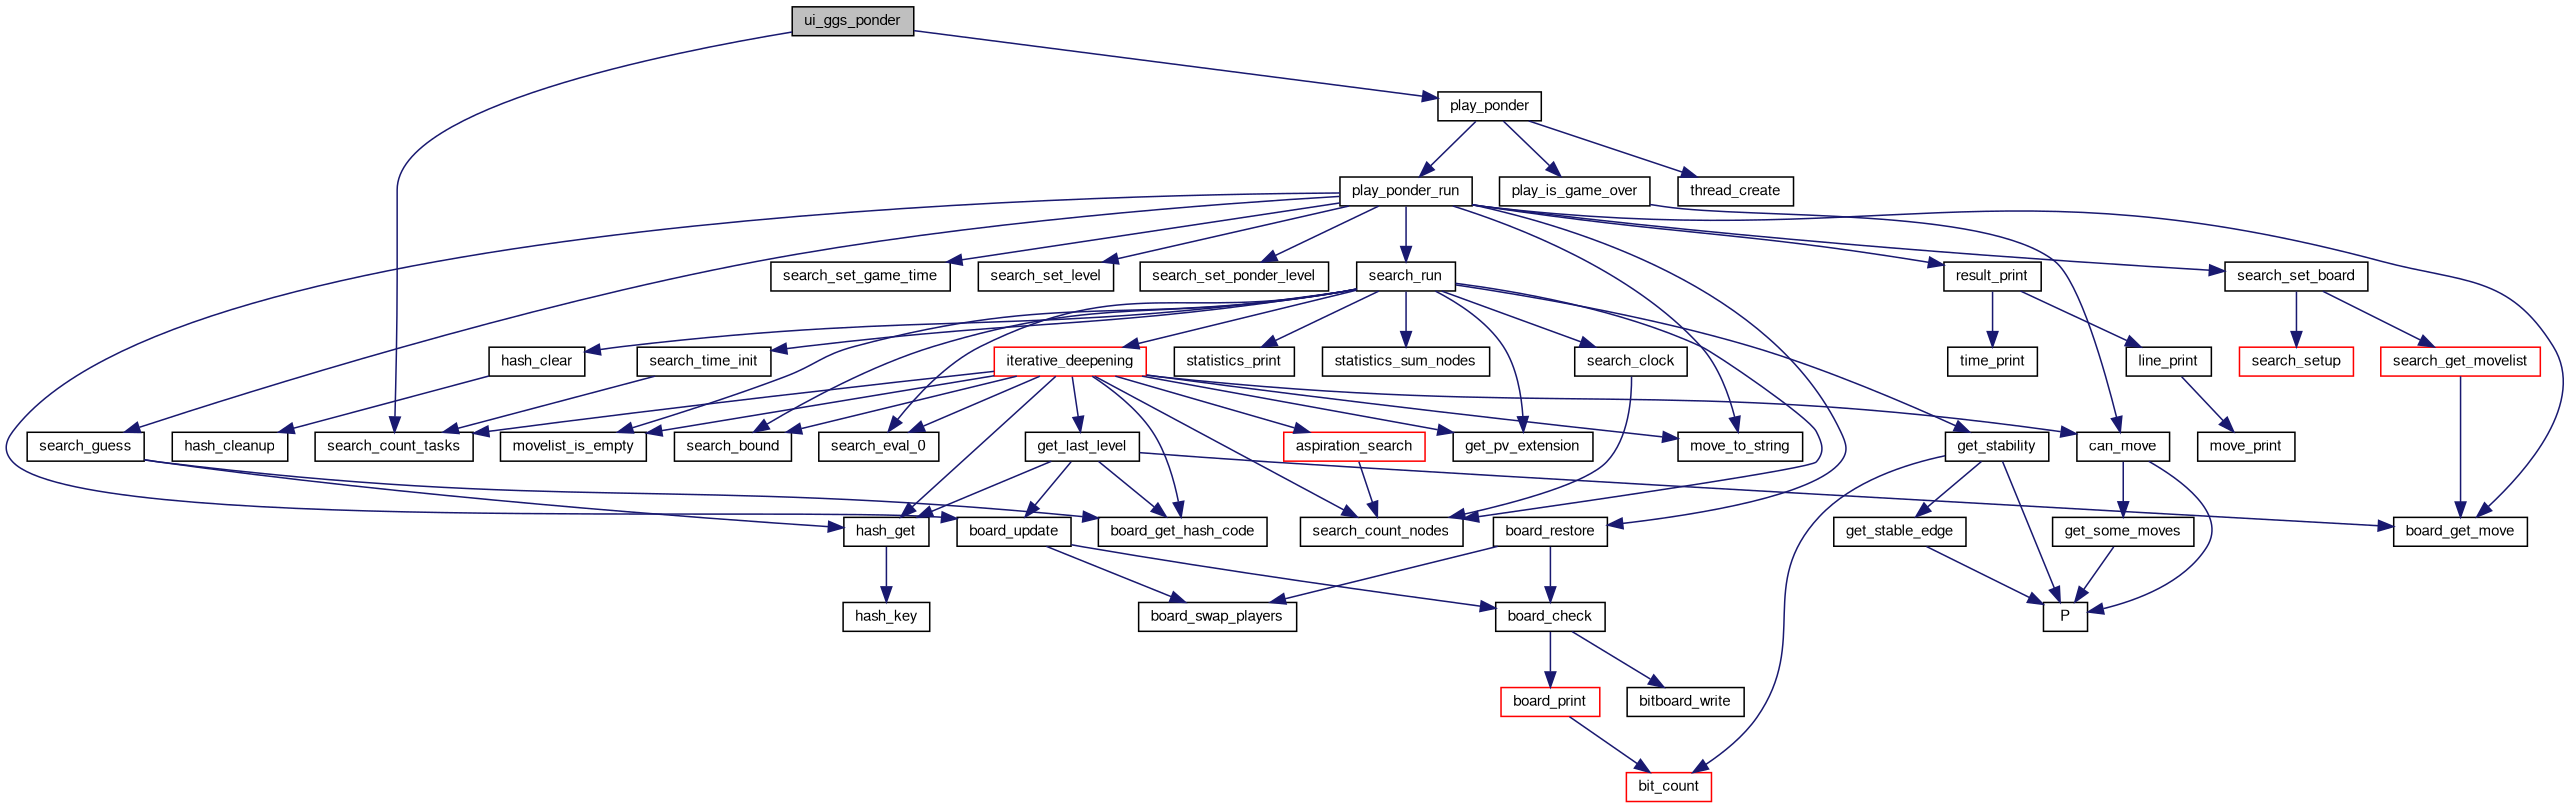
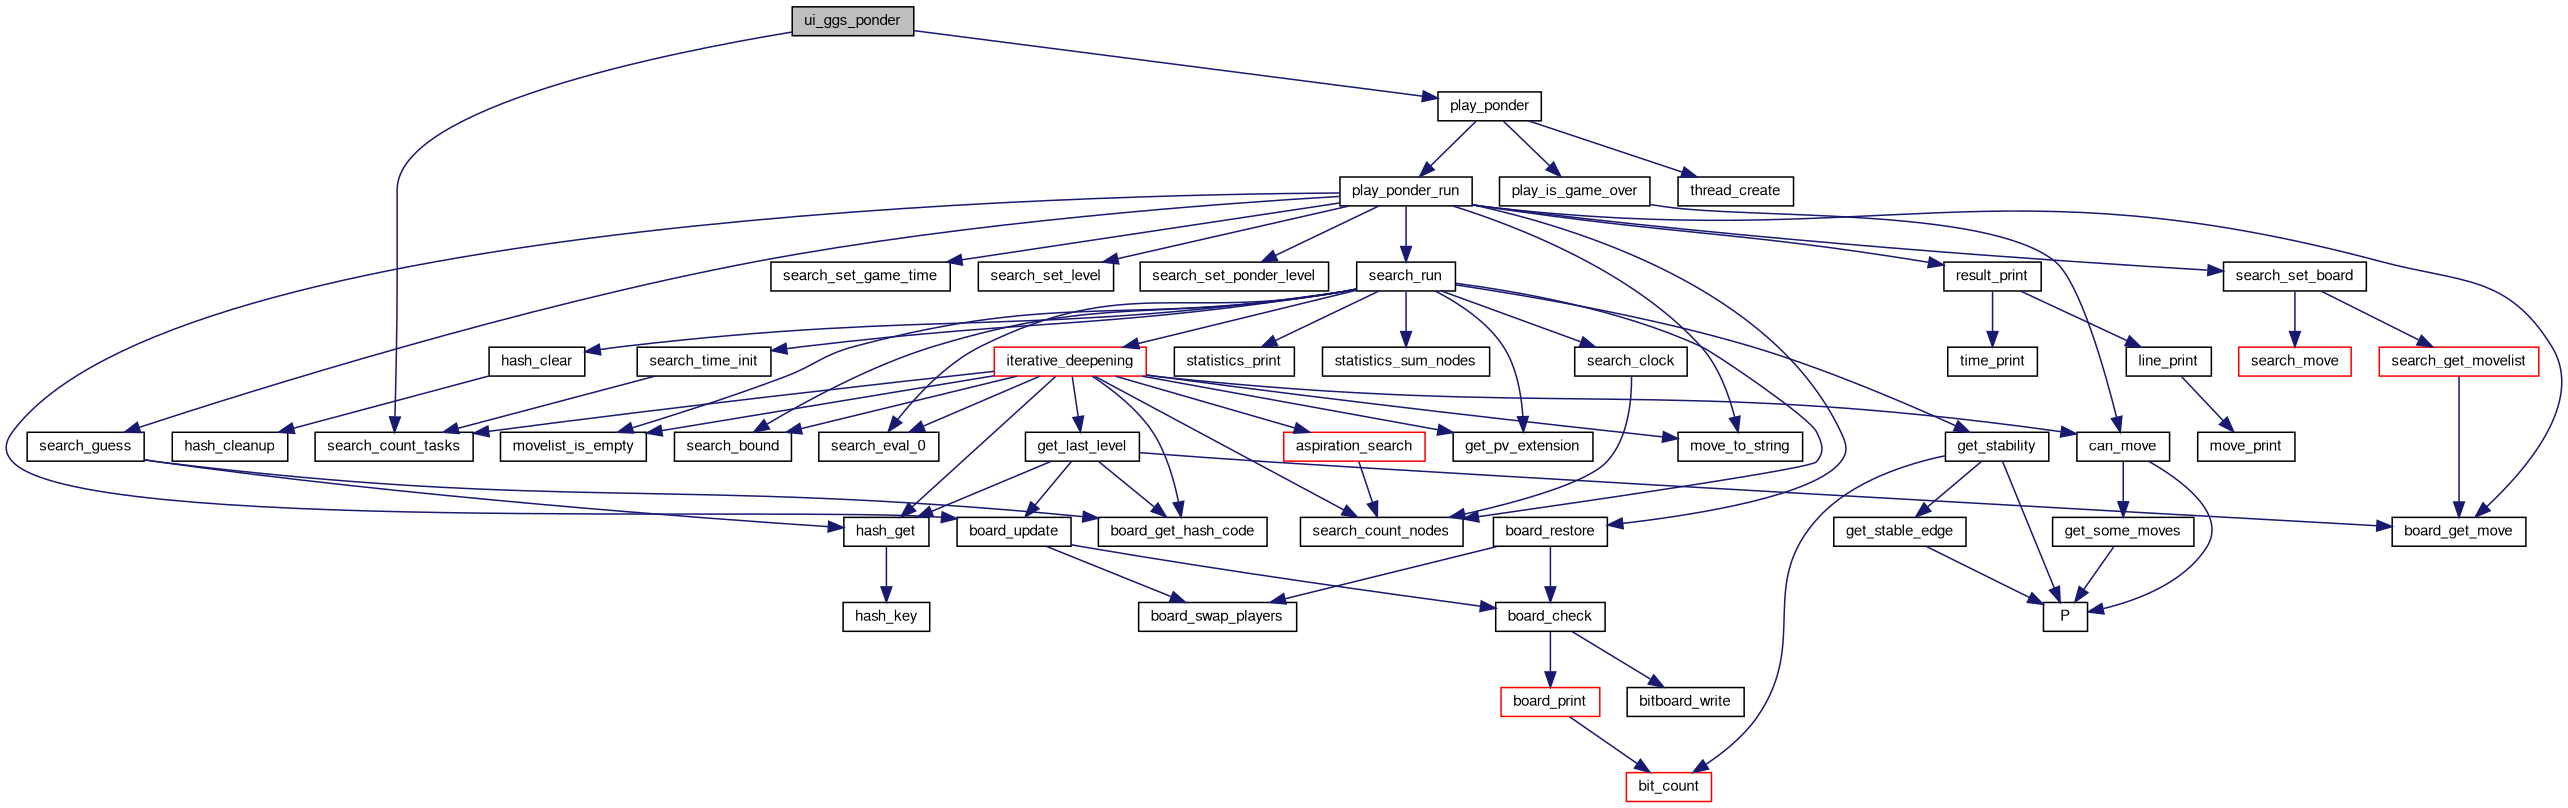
(2296, 362) -> (2295, 362)
